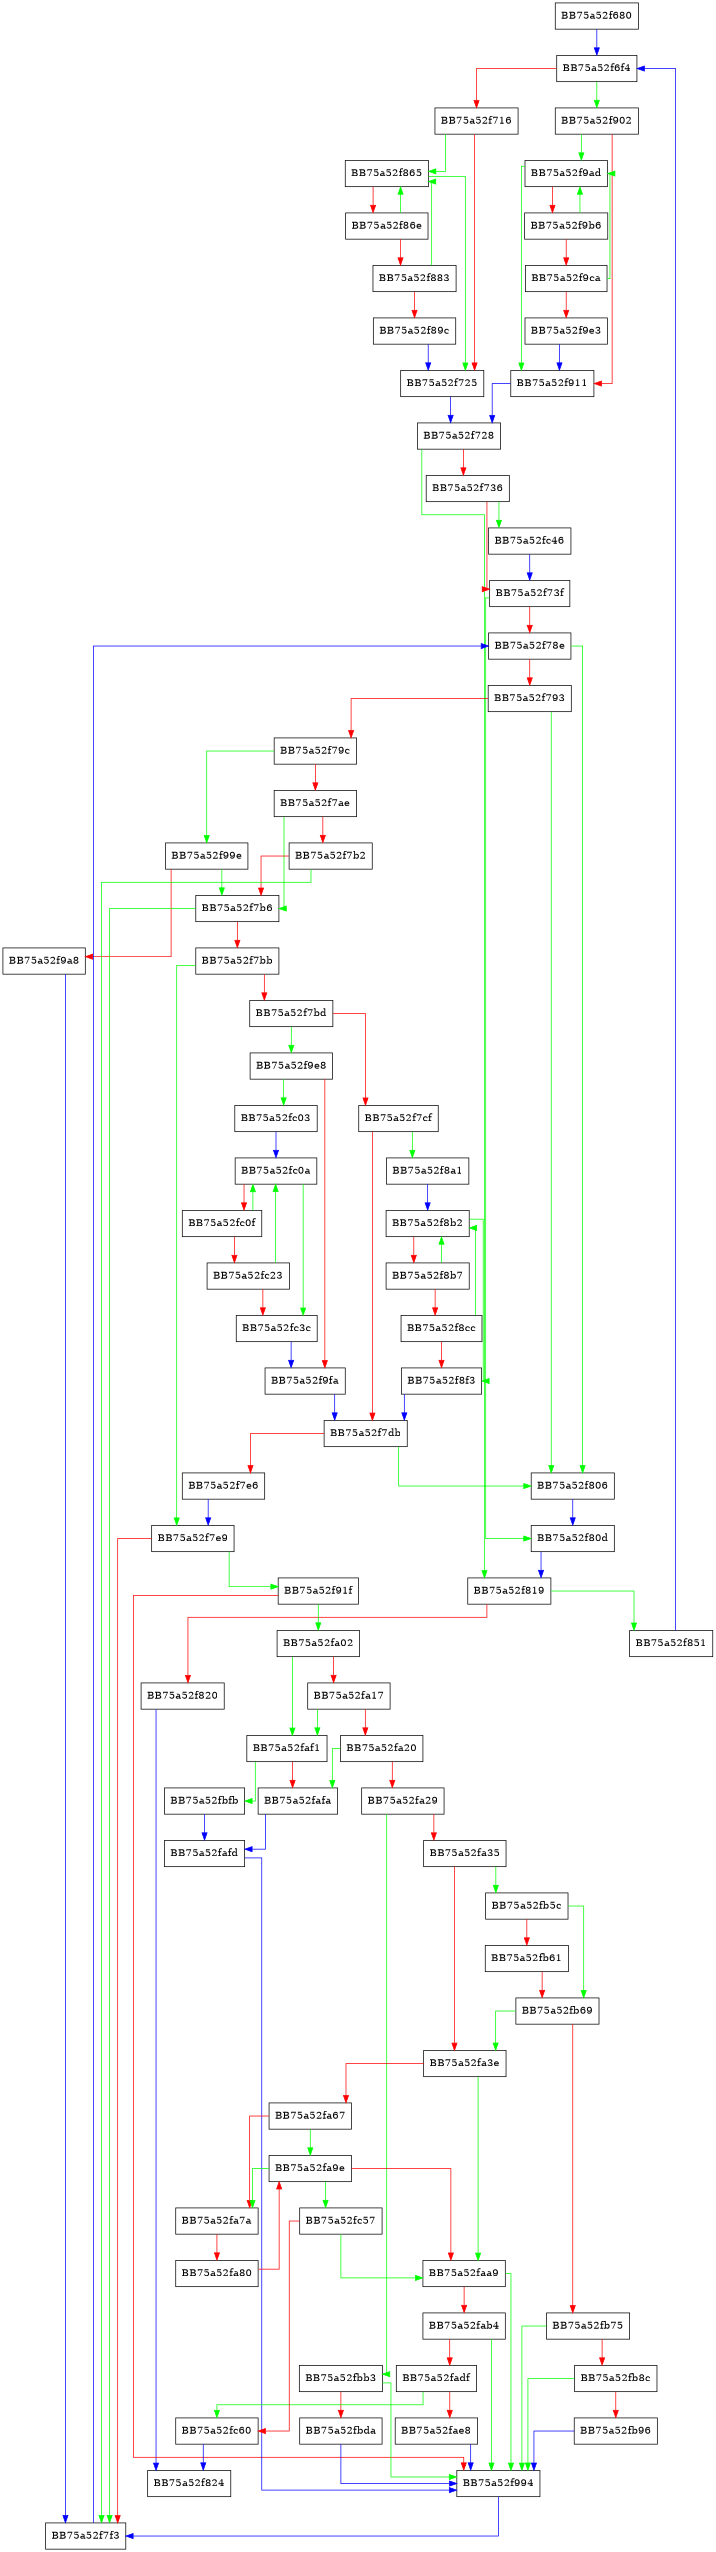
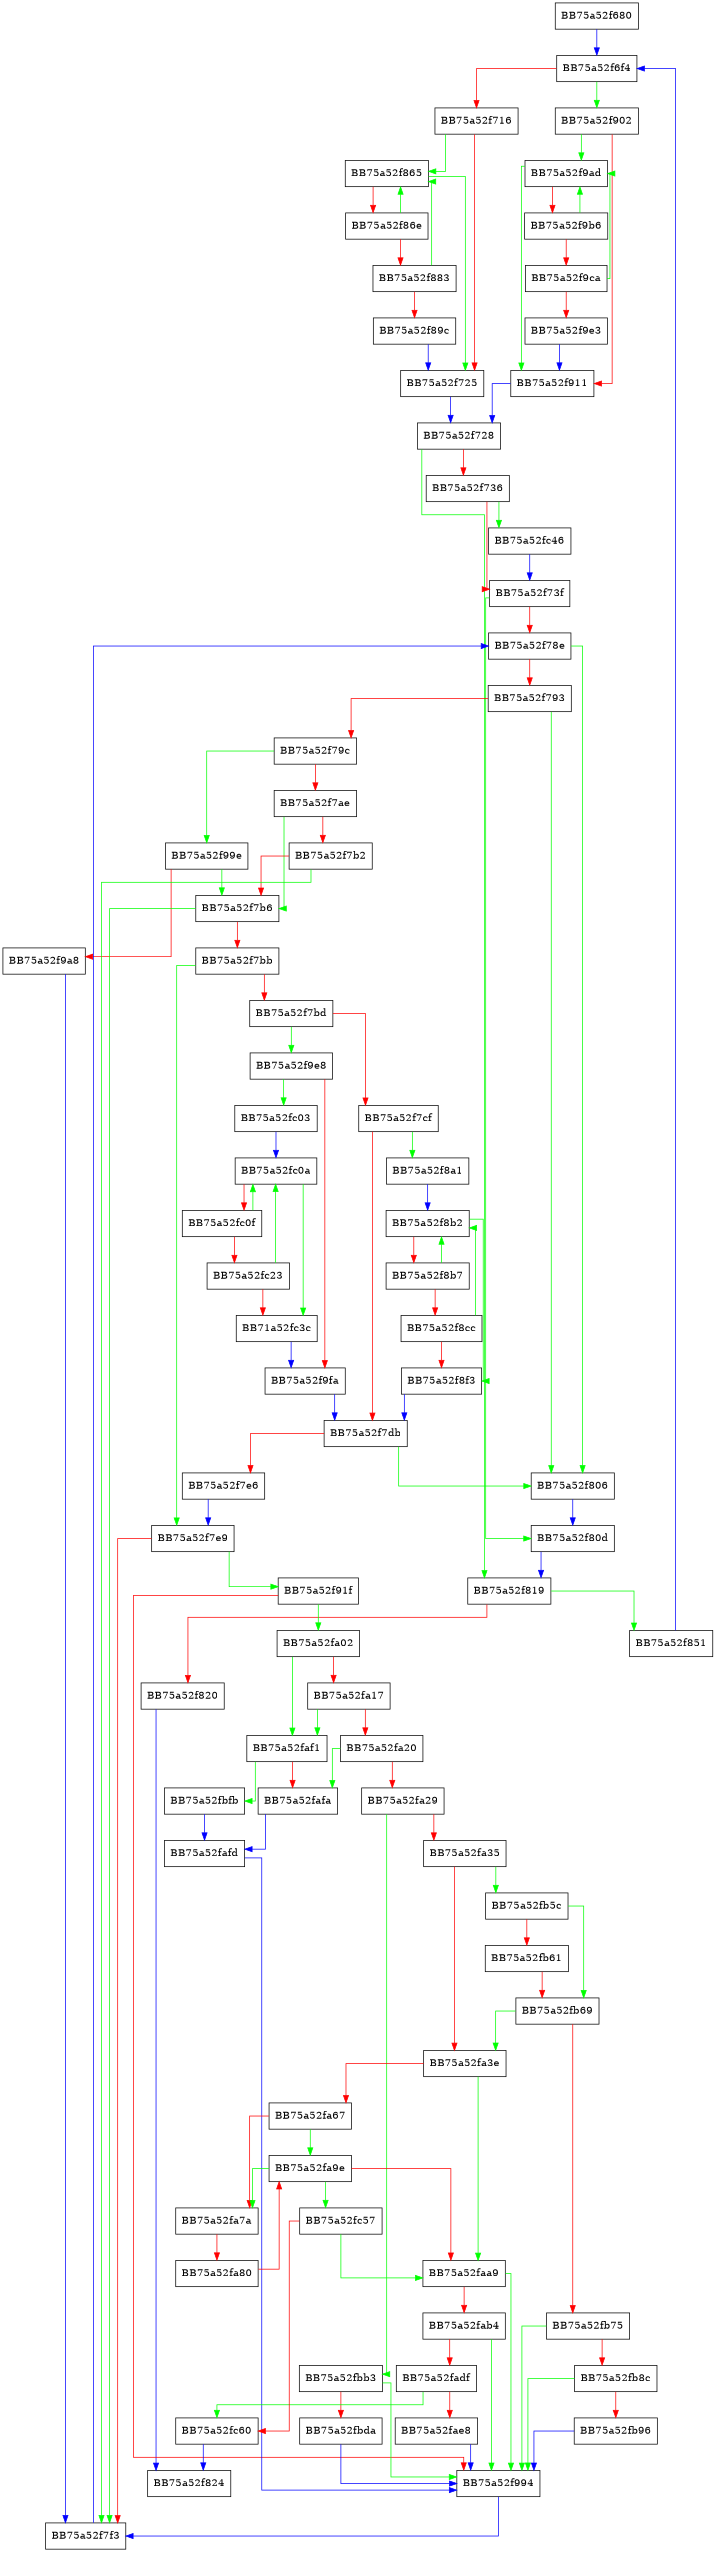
(277, 1329) -> (277, 1329)
